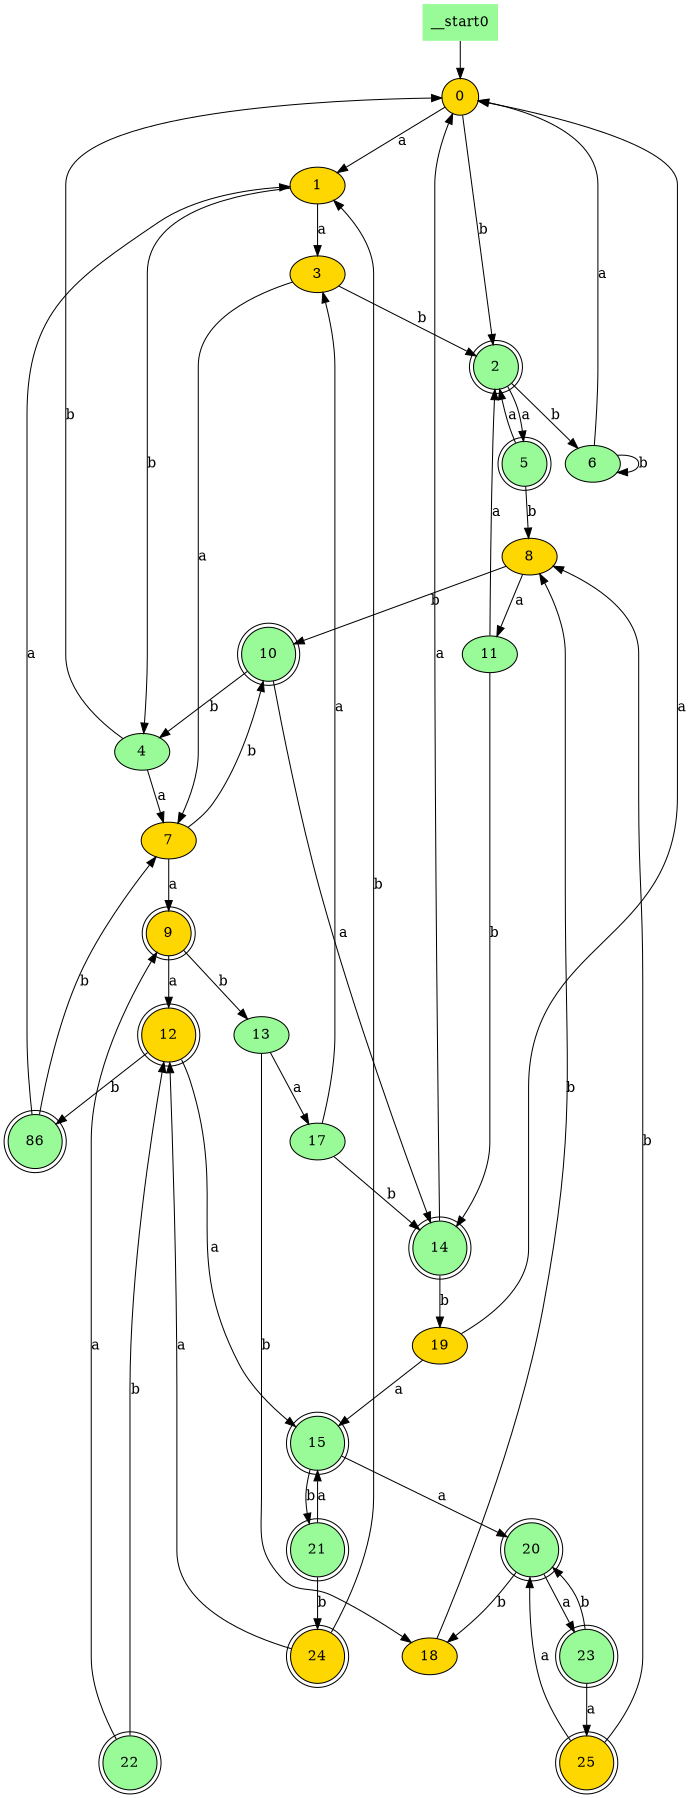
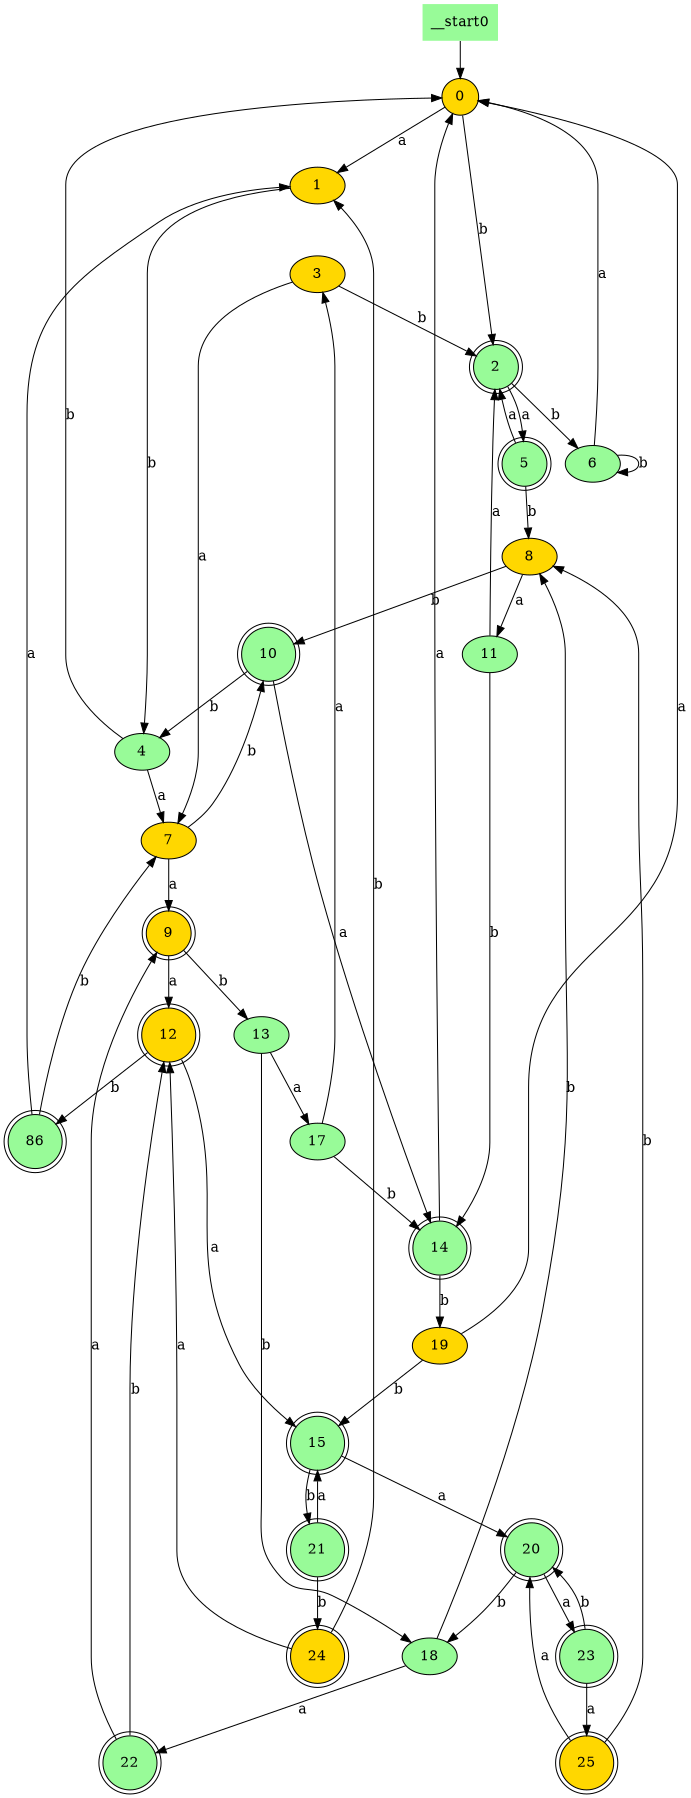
(318, 225) -> none
(399, 1390) -> (399, 1390)
(430, 1656) -> (430, 1656)
none -> (286, 1708)
